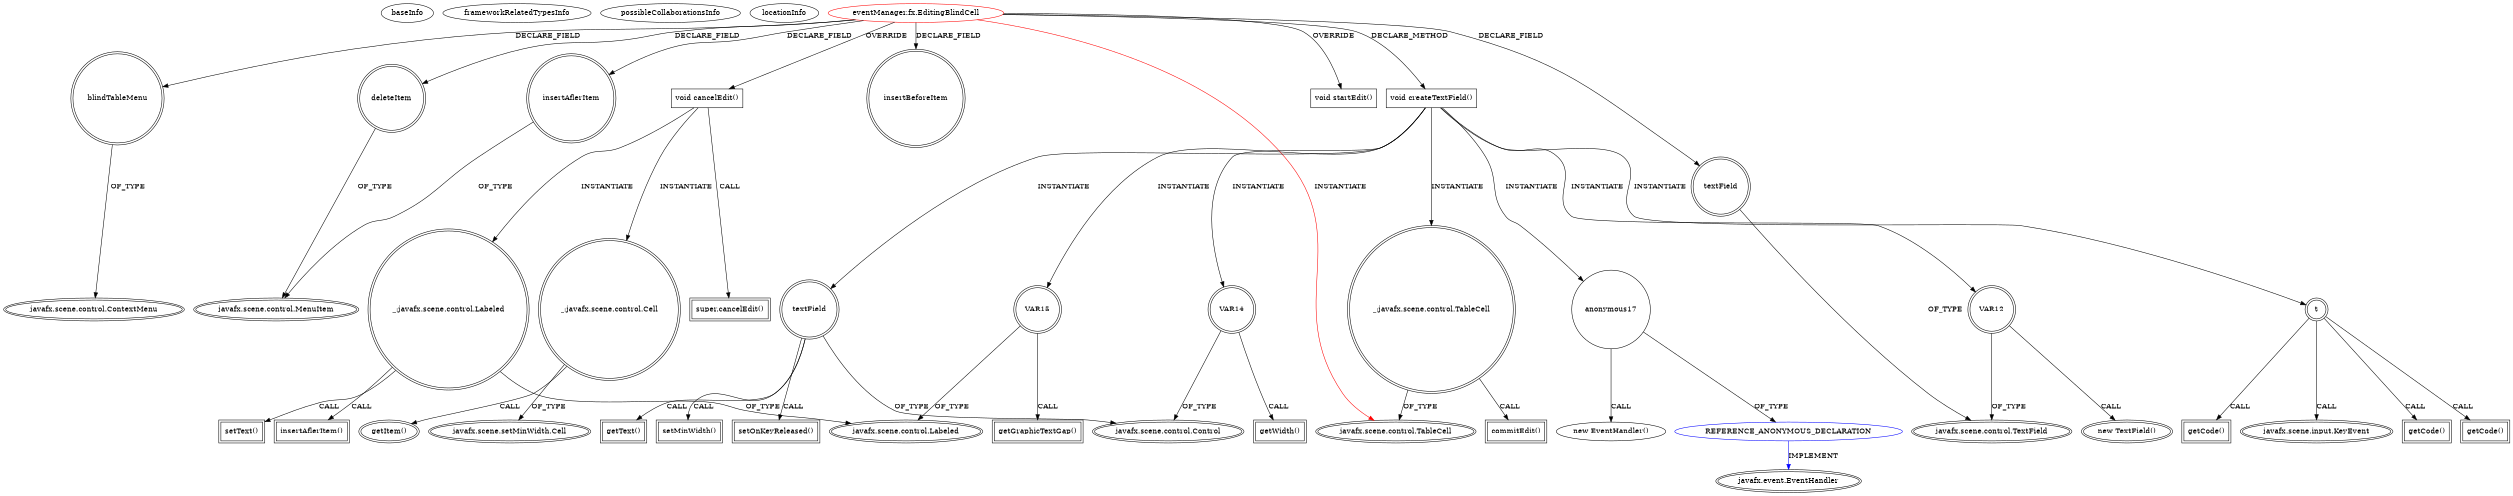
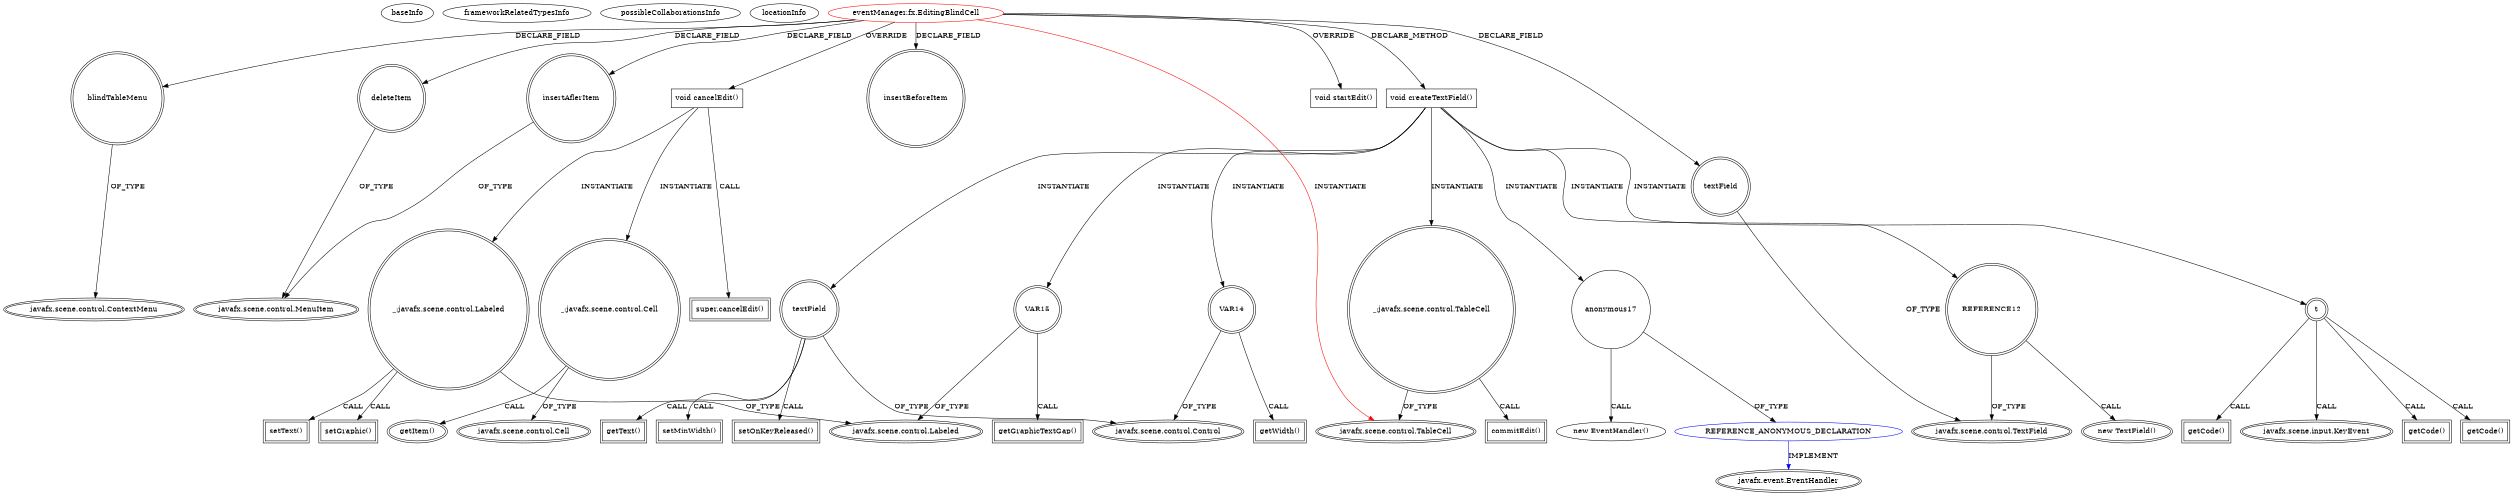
(1992, 309) -> (1992, 309)
(312, 431) -> (348, 431)
(510, 431) -> (524, 431)
